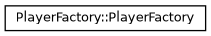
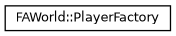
(105, 18) -> (88, 18)
